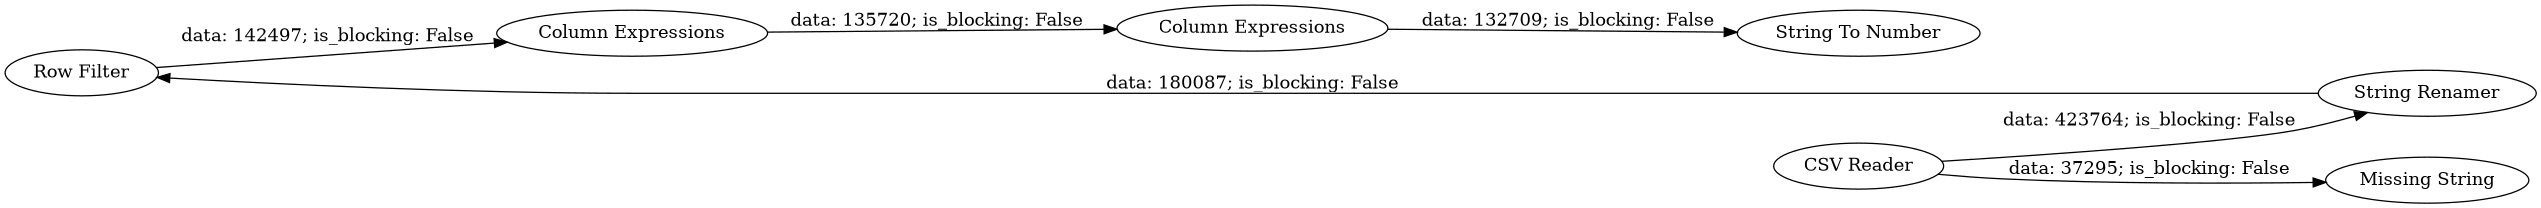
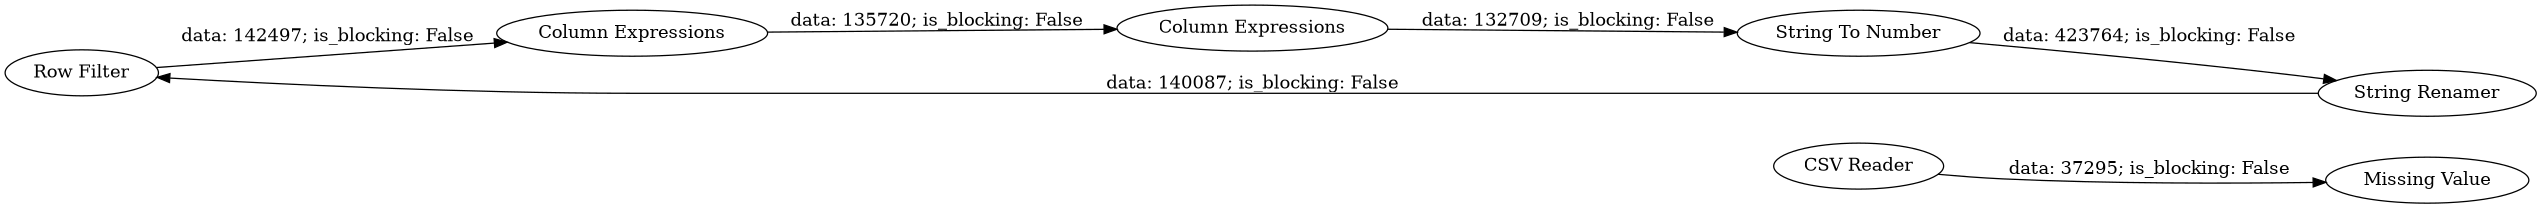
(1252, 84) -> (1252, 84)
(2149, 146) -> (2147, 59)
(2427, 180) -> (2427, 180)
